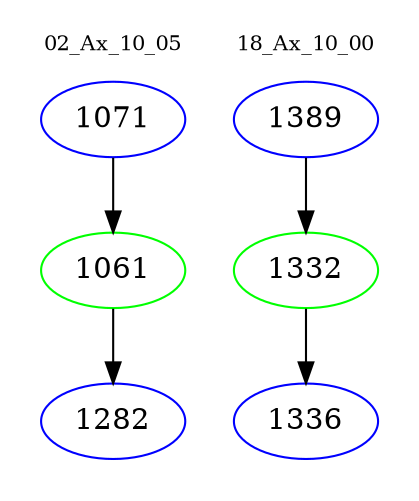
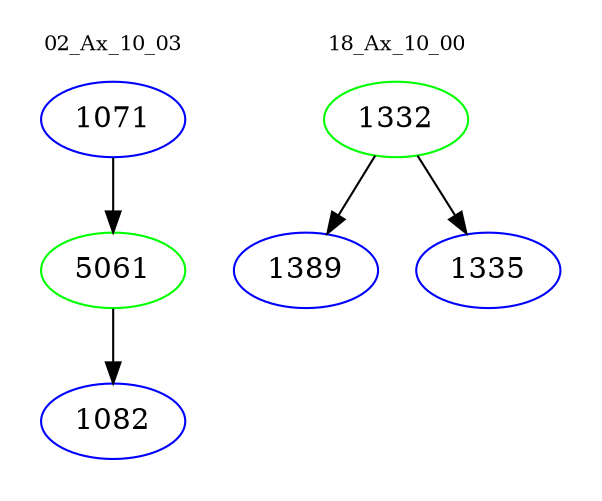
(113, 45) -> (113, 45)
(306, 185) -> (357, 185)
(113, 270) -> (113, 270)
(113, 421) -> (113, 421)
(306, 421) -> (488, 270)
